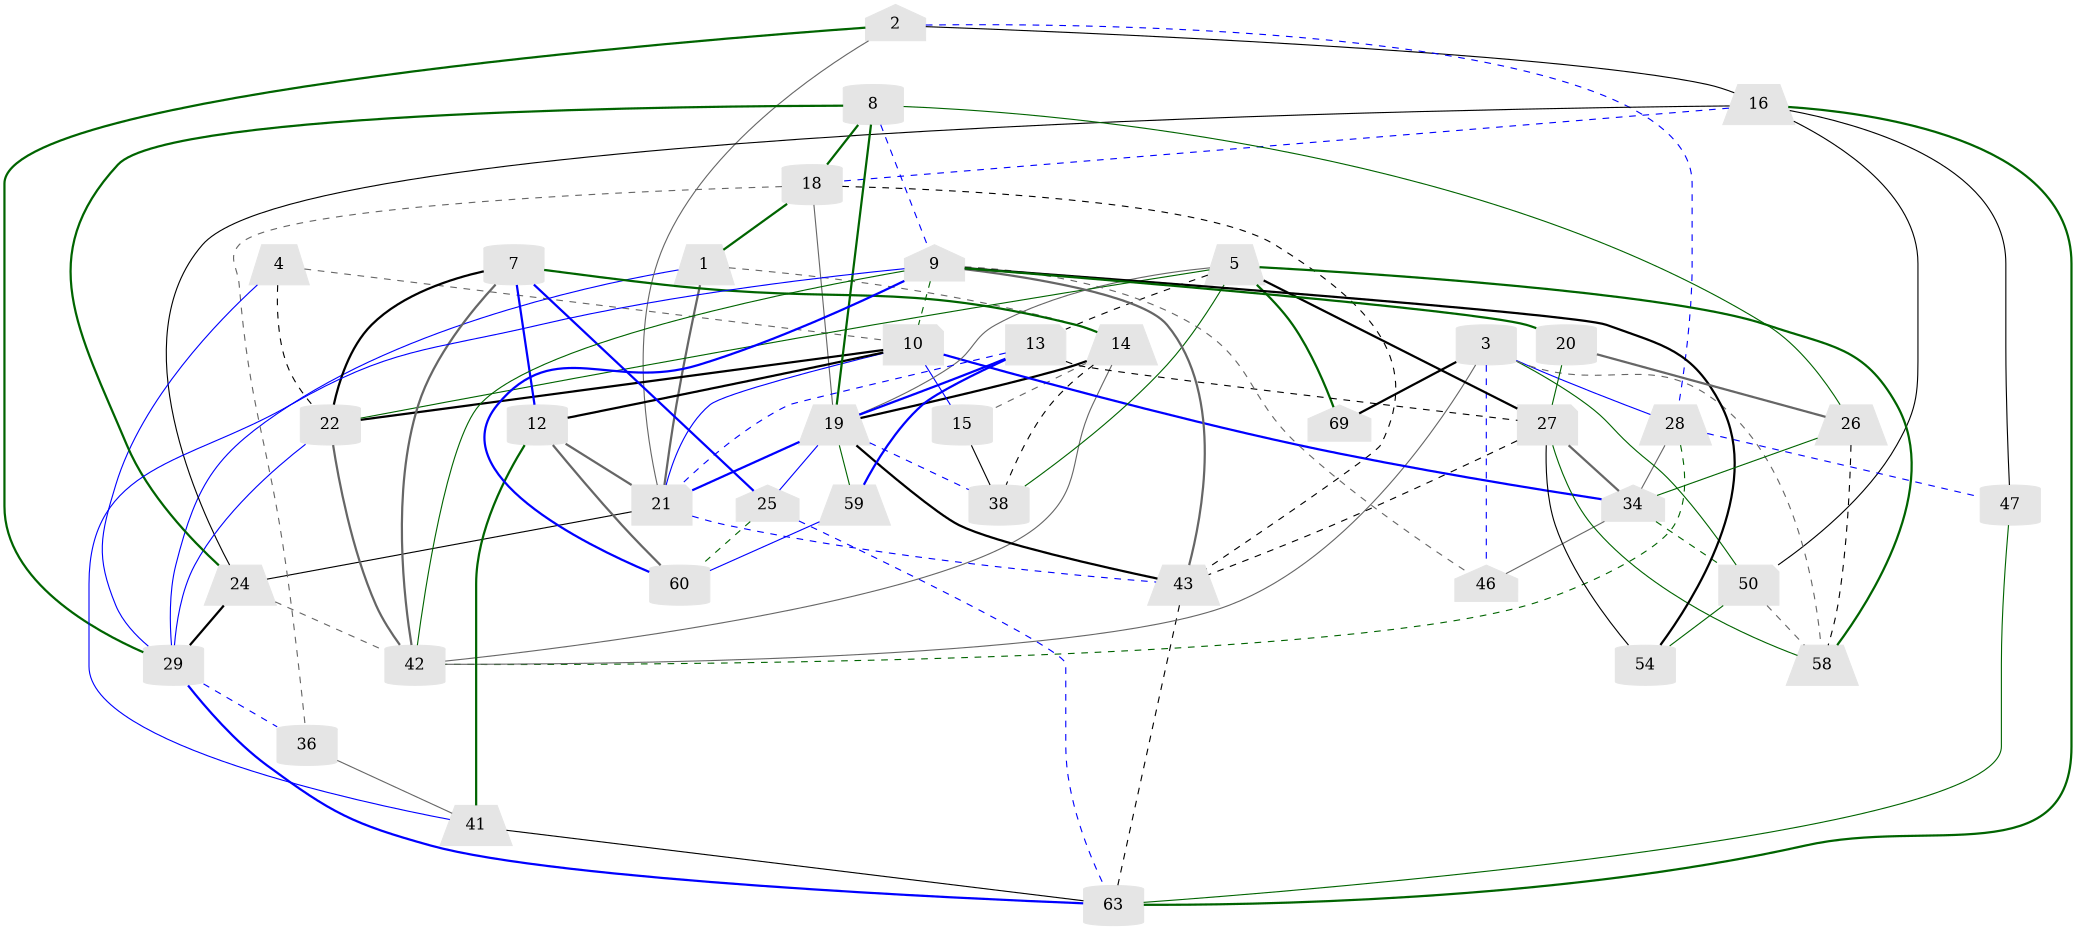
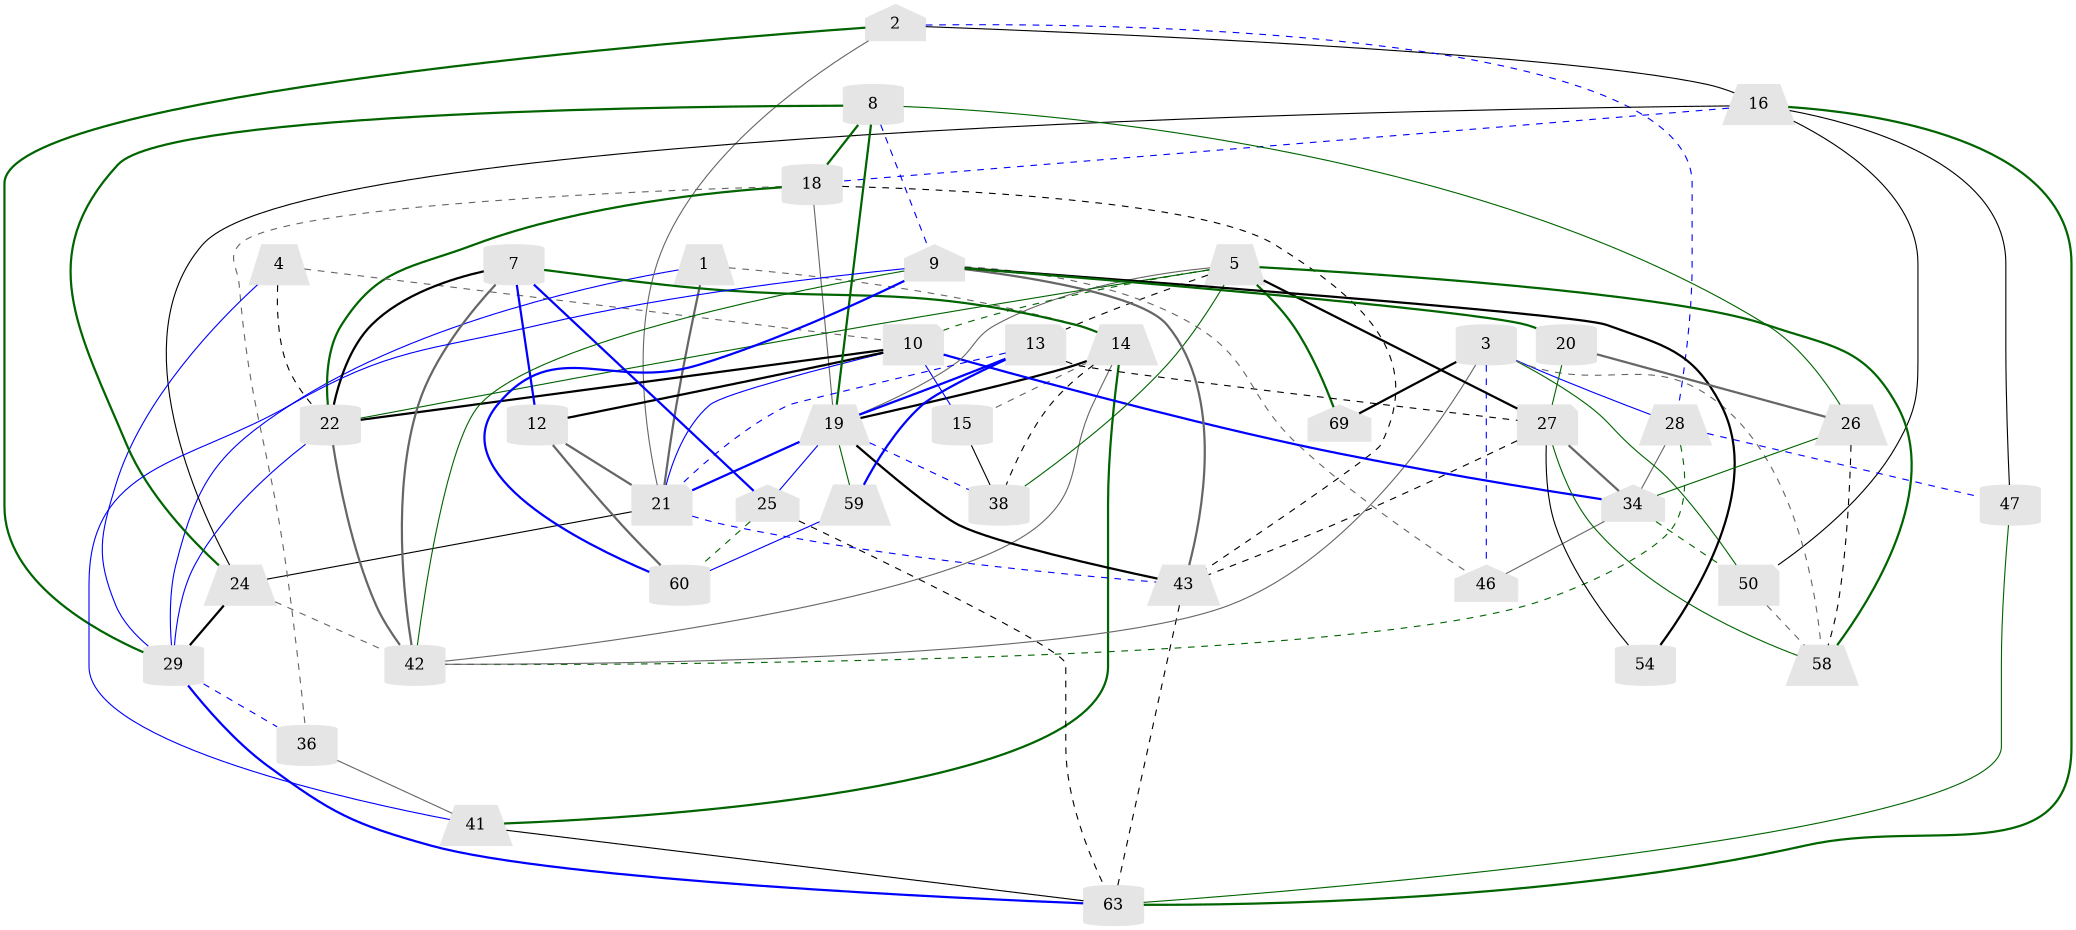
(755, 227) -> (508, 233)
(924, 306) -> (1075, 295)
(476, 620) -> (974, 762)
(1696, 626) -> none
(1024, 634) -> (1024, 634)
